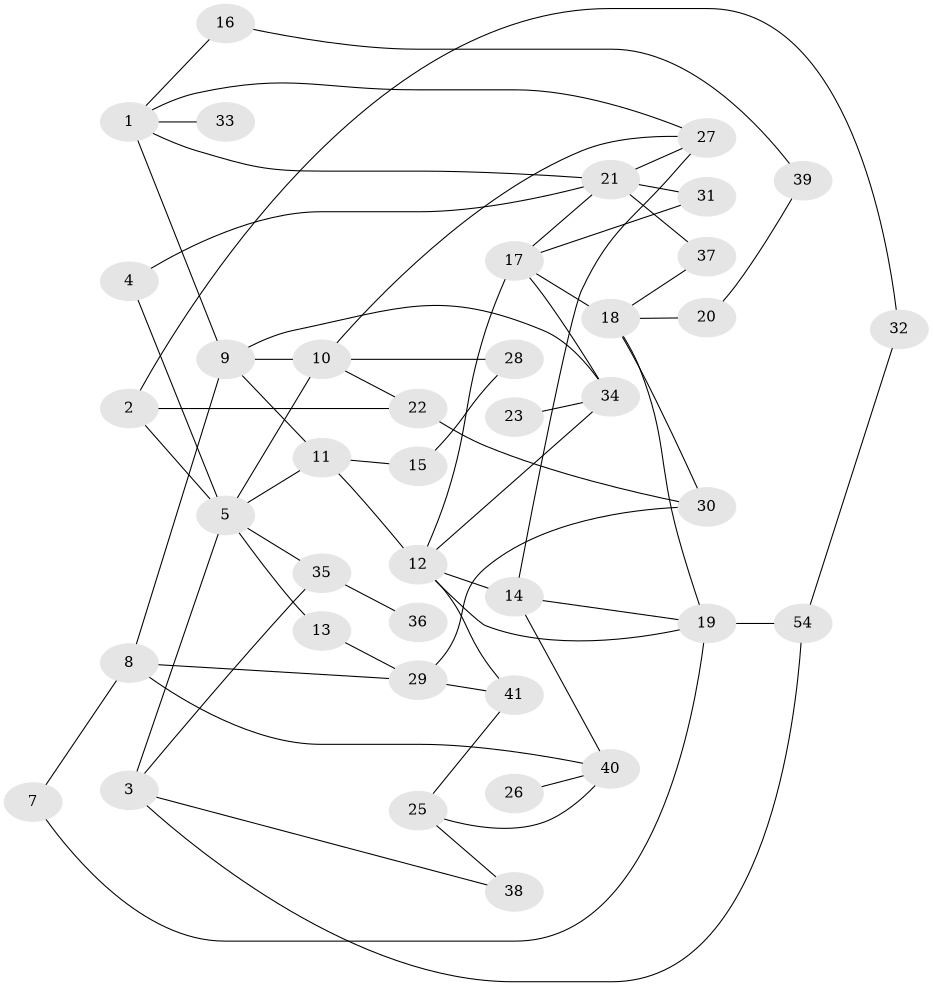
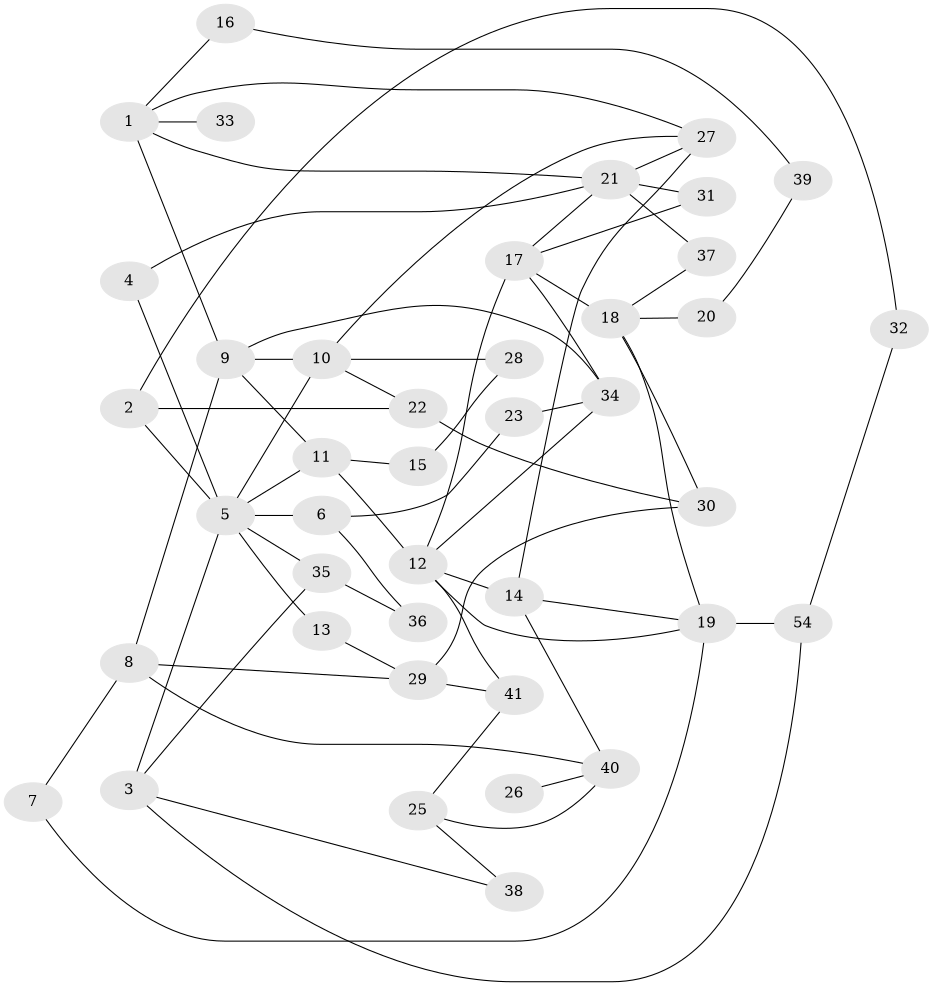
none -> (322, 515)
